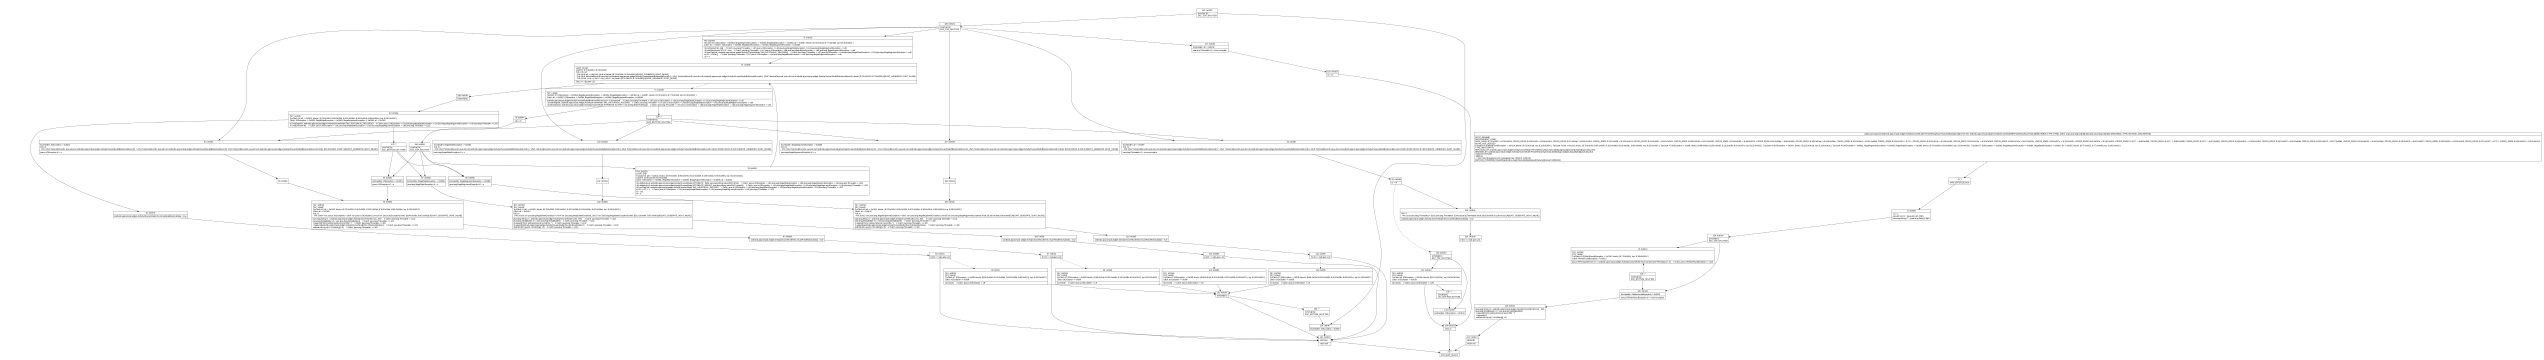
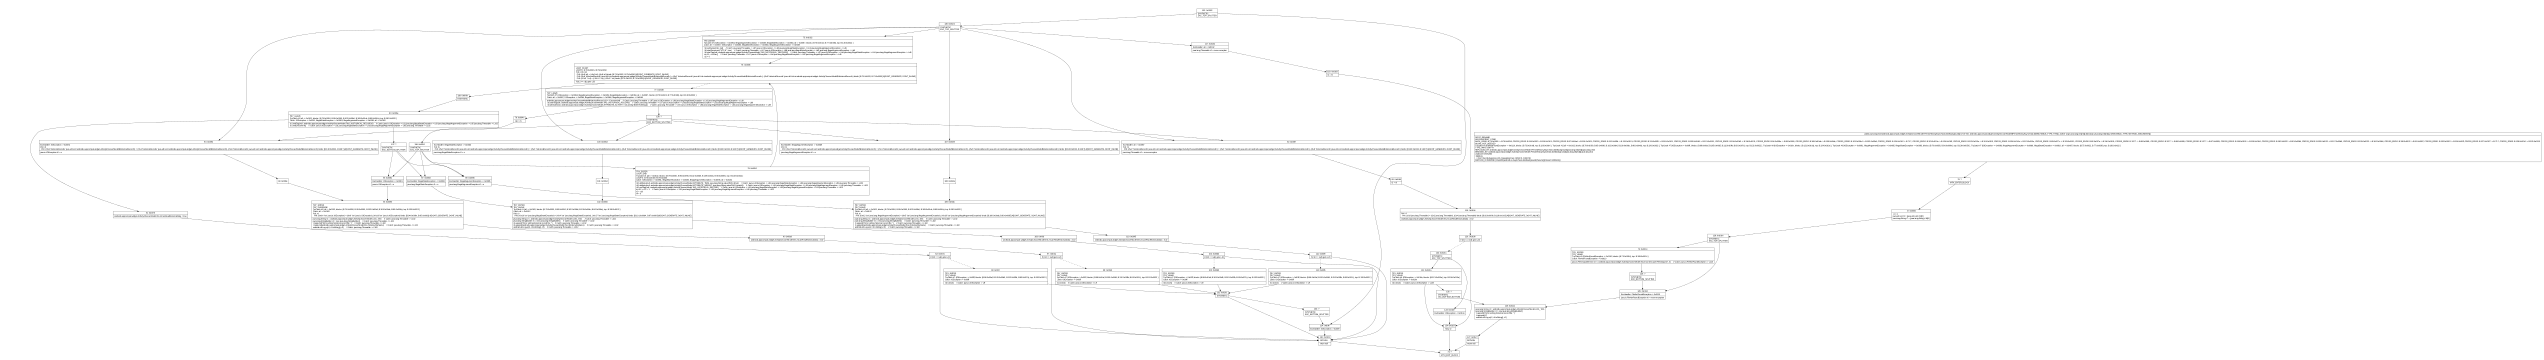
(318, 207) -> (320, 207)
(1397, 226) -> (1457, 246)
(1644, 269) -> (1642, 267)
(1449, 303) -> (1472, 301)
